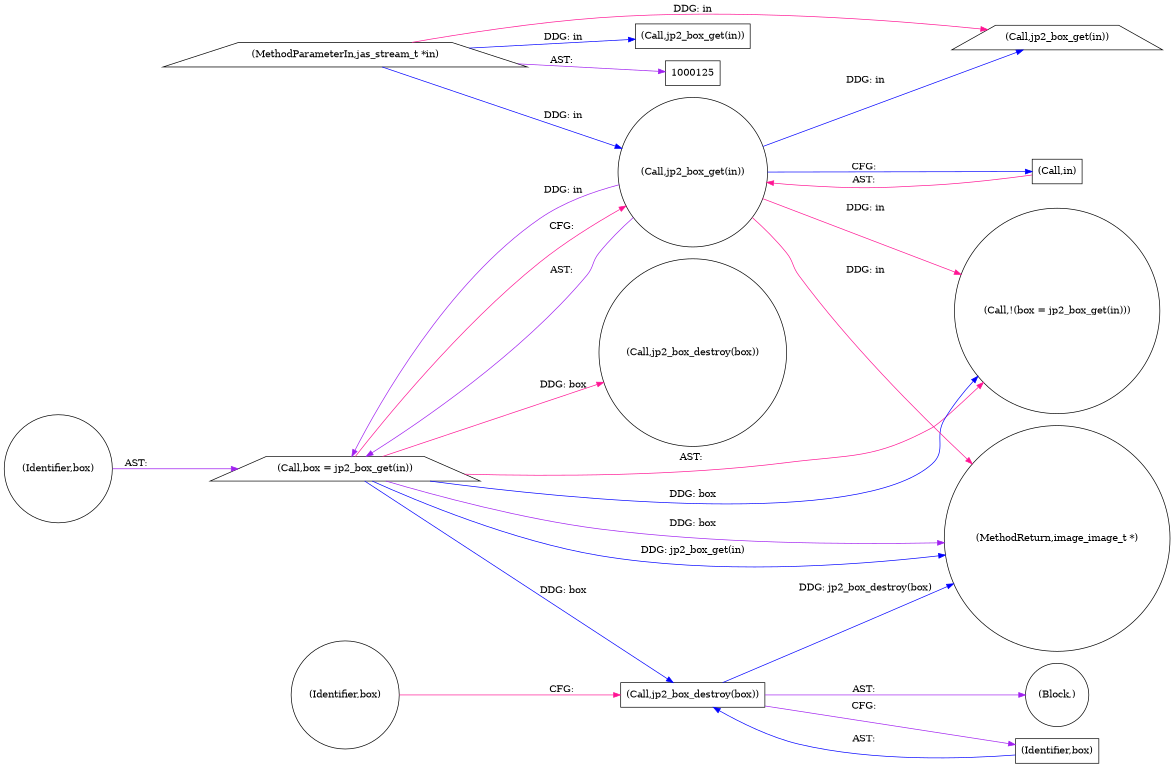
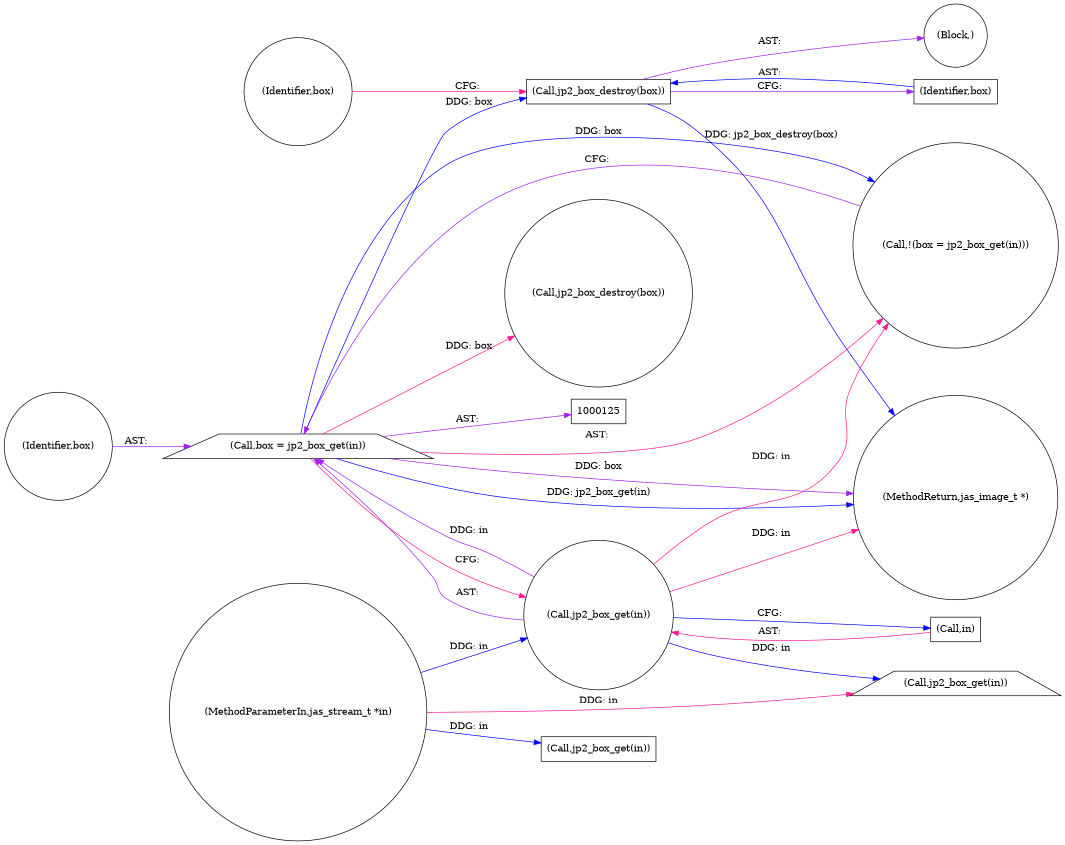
(345, 55) -> (298, 712)
(588, 68) -> (474, 426)
none -> (530, 184)
(1057, 538) -> (956, 498)
